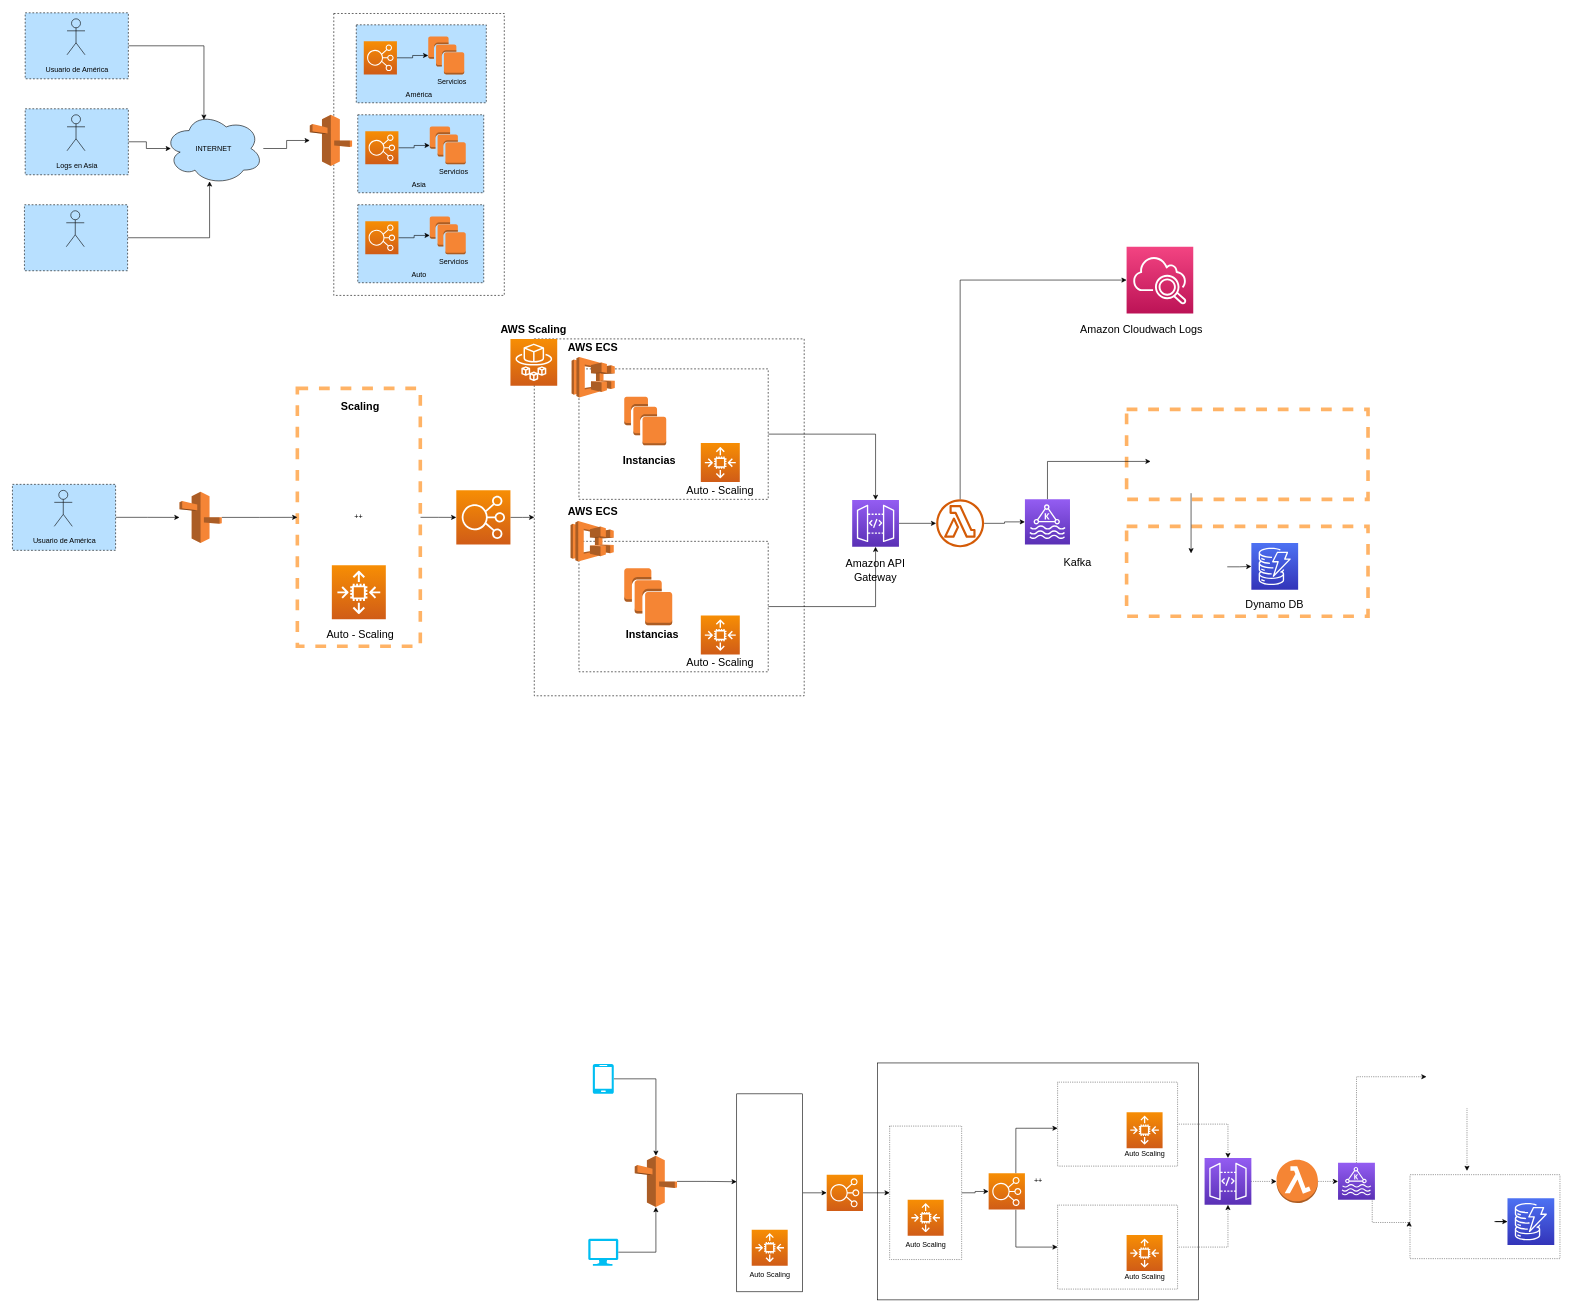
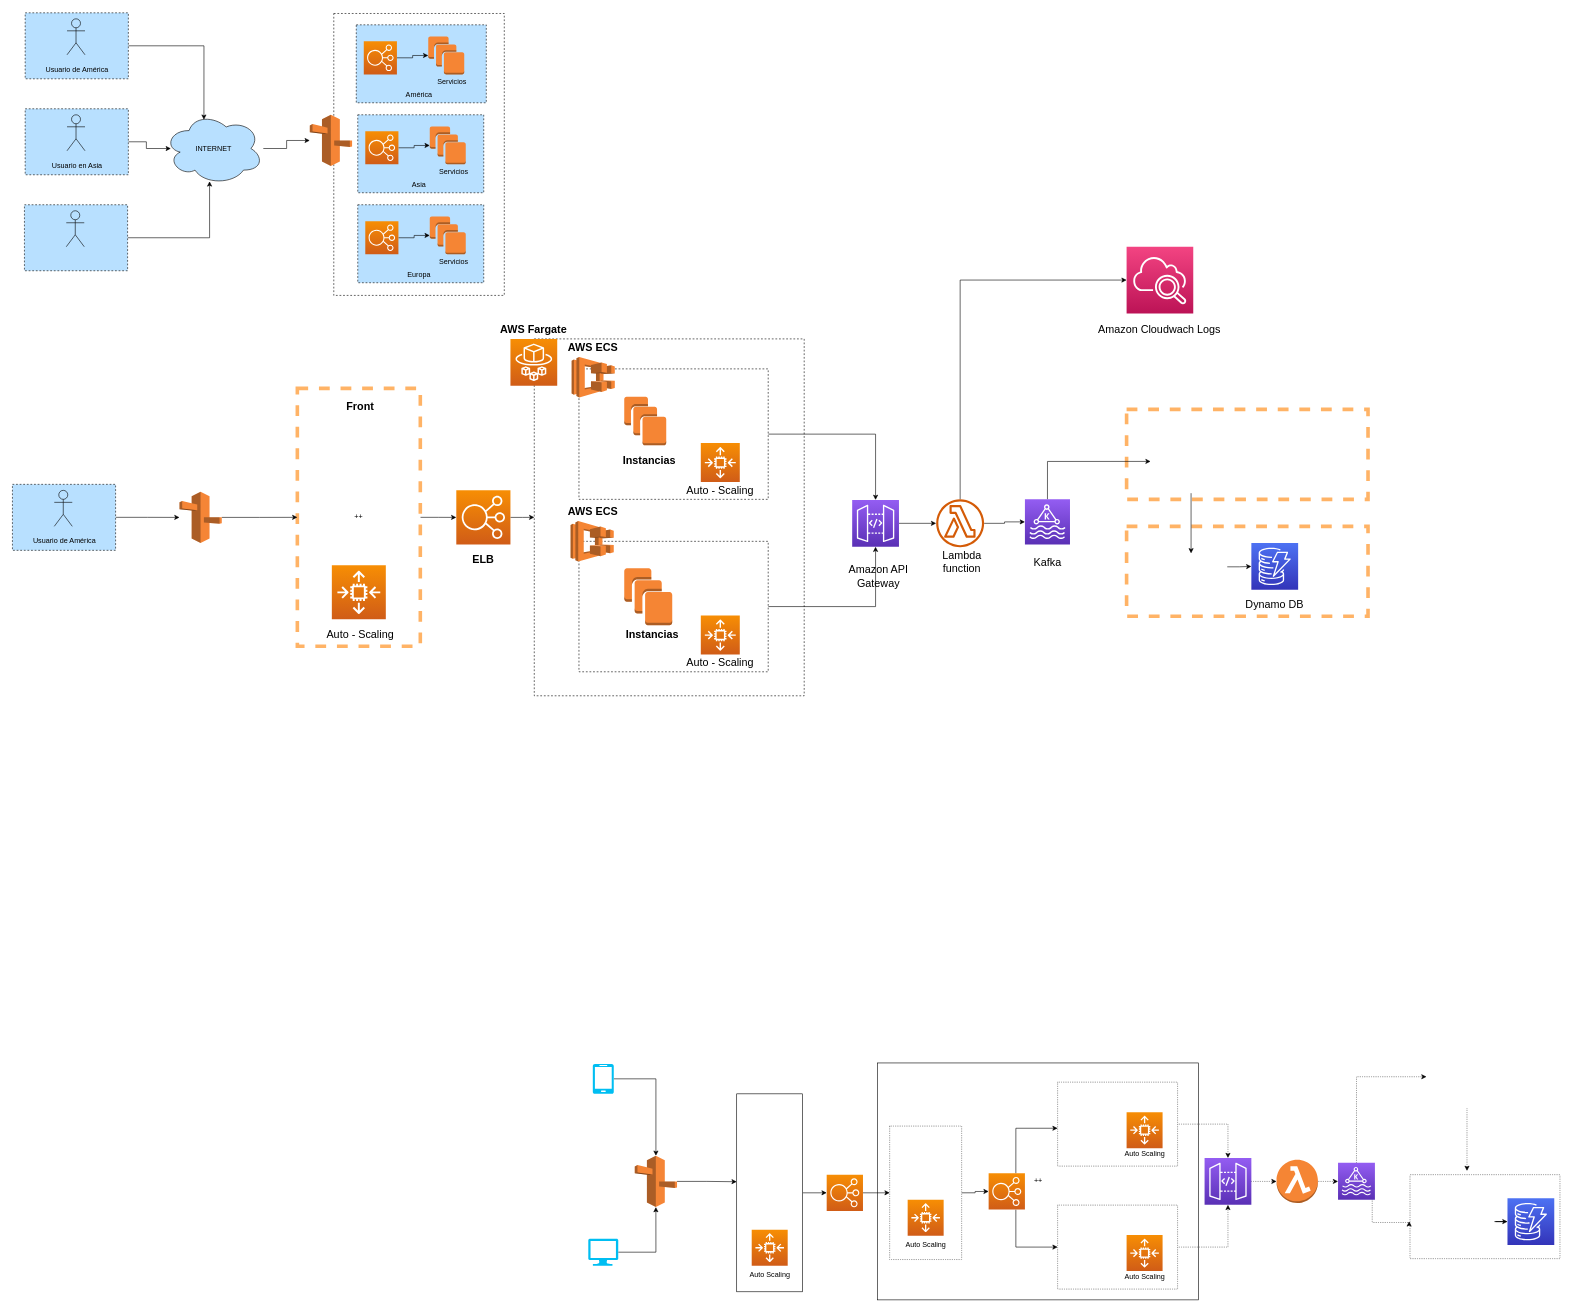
(77, 166) -> (77, 166)
(419, 275) -> (419, 275)
(534, 330) -> (534, 330)
(1142, 330) -> (1160, 330)
(360, 407) -> (360, 407)
none -> (483, 560)
none -> (962, 563)
(1078, 563) -> (1048, 563)
(876, 571) -> (879, 577)
